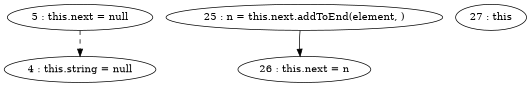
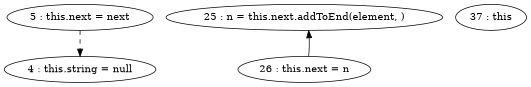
(80, 17) -> (80, 17)
(491, 17) -> (491, 17)
(300, 40) -> (309, 47)
